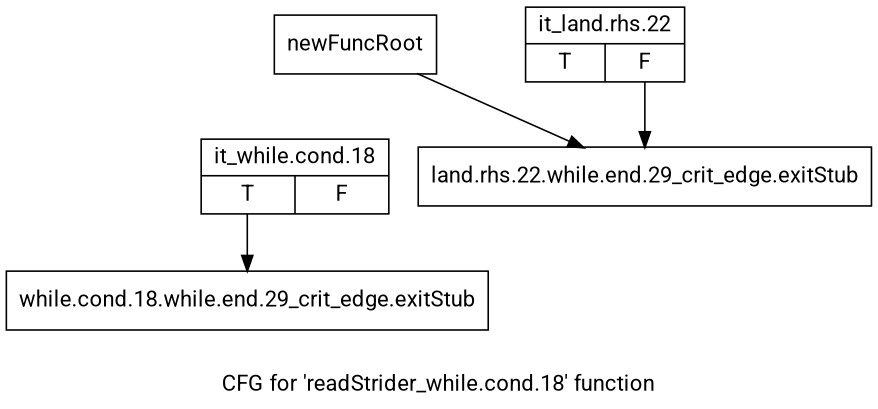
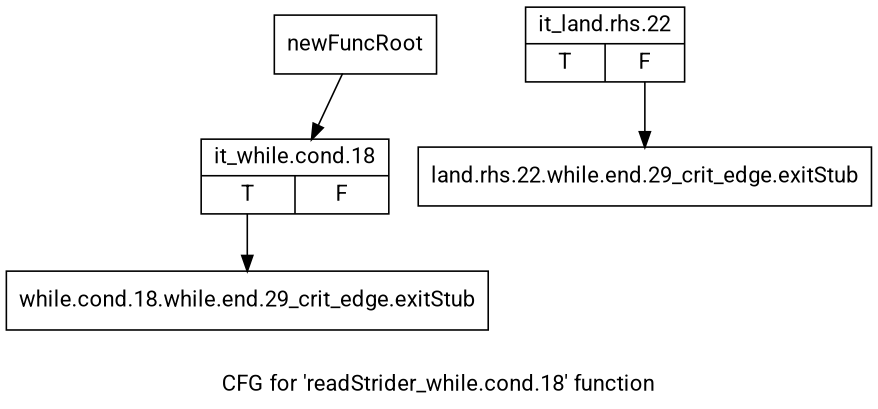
(493, 107) -> (331, 99)
